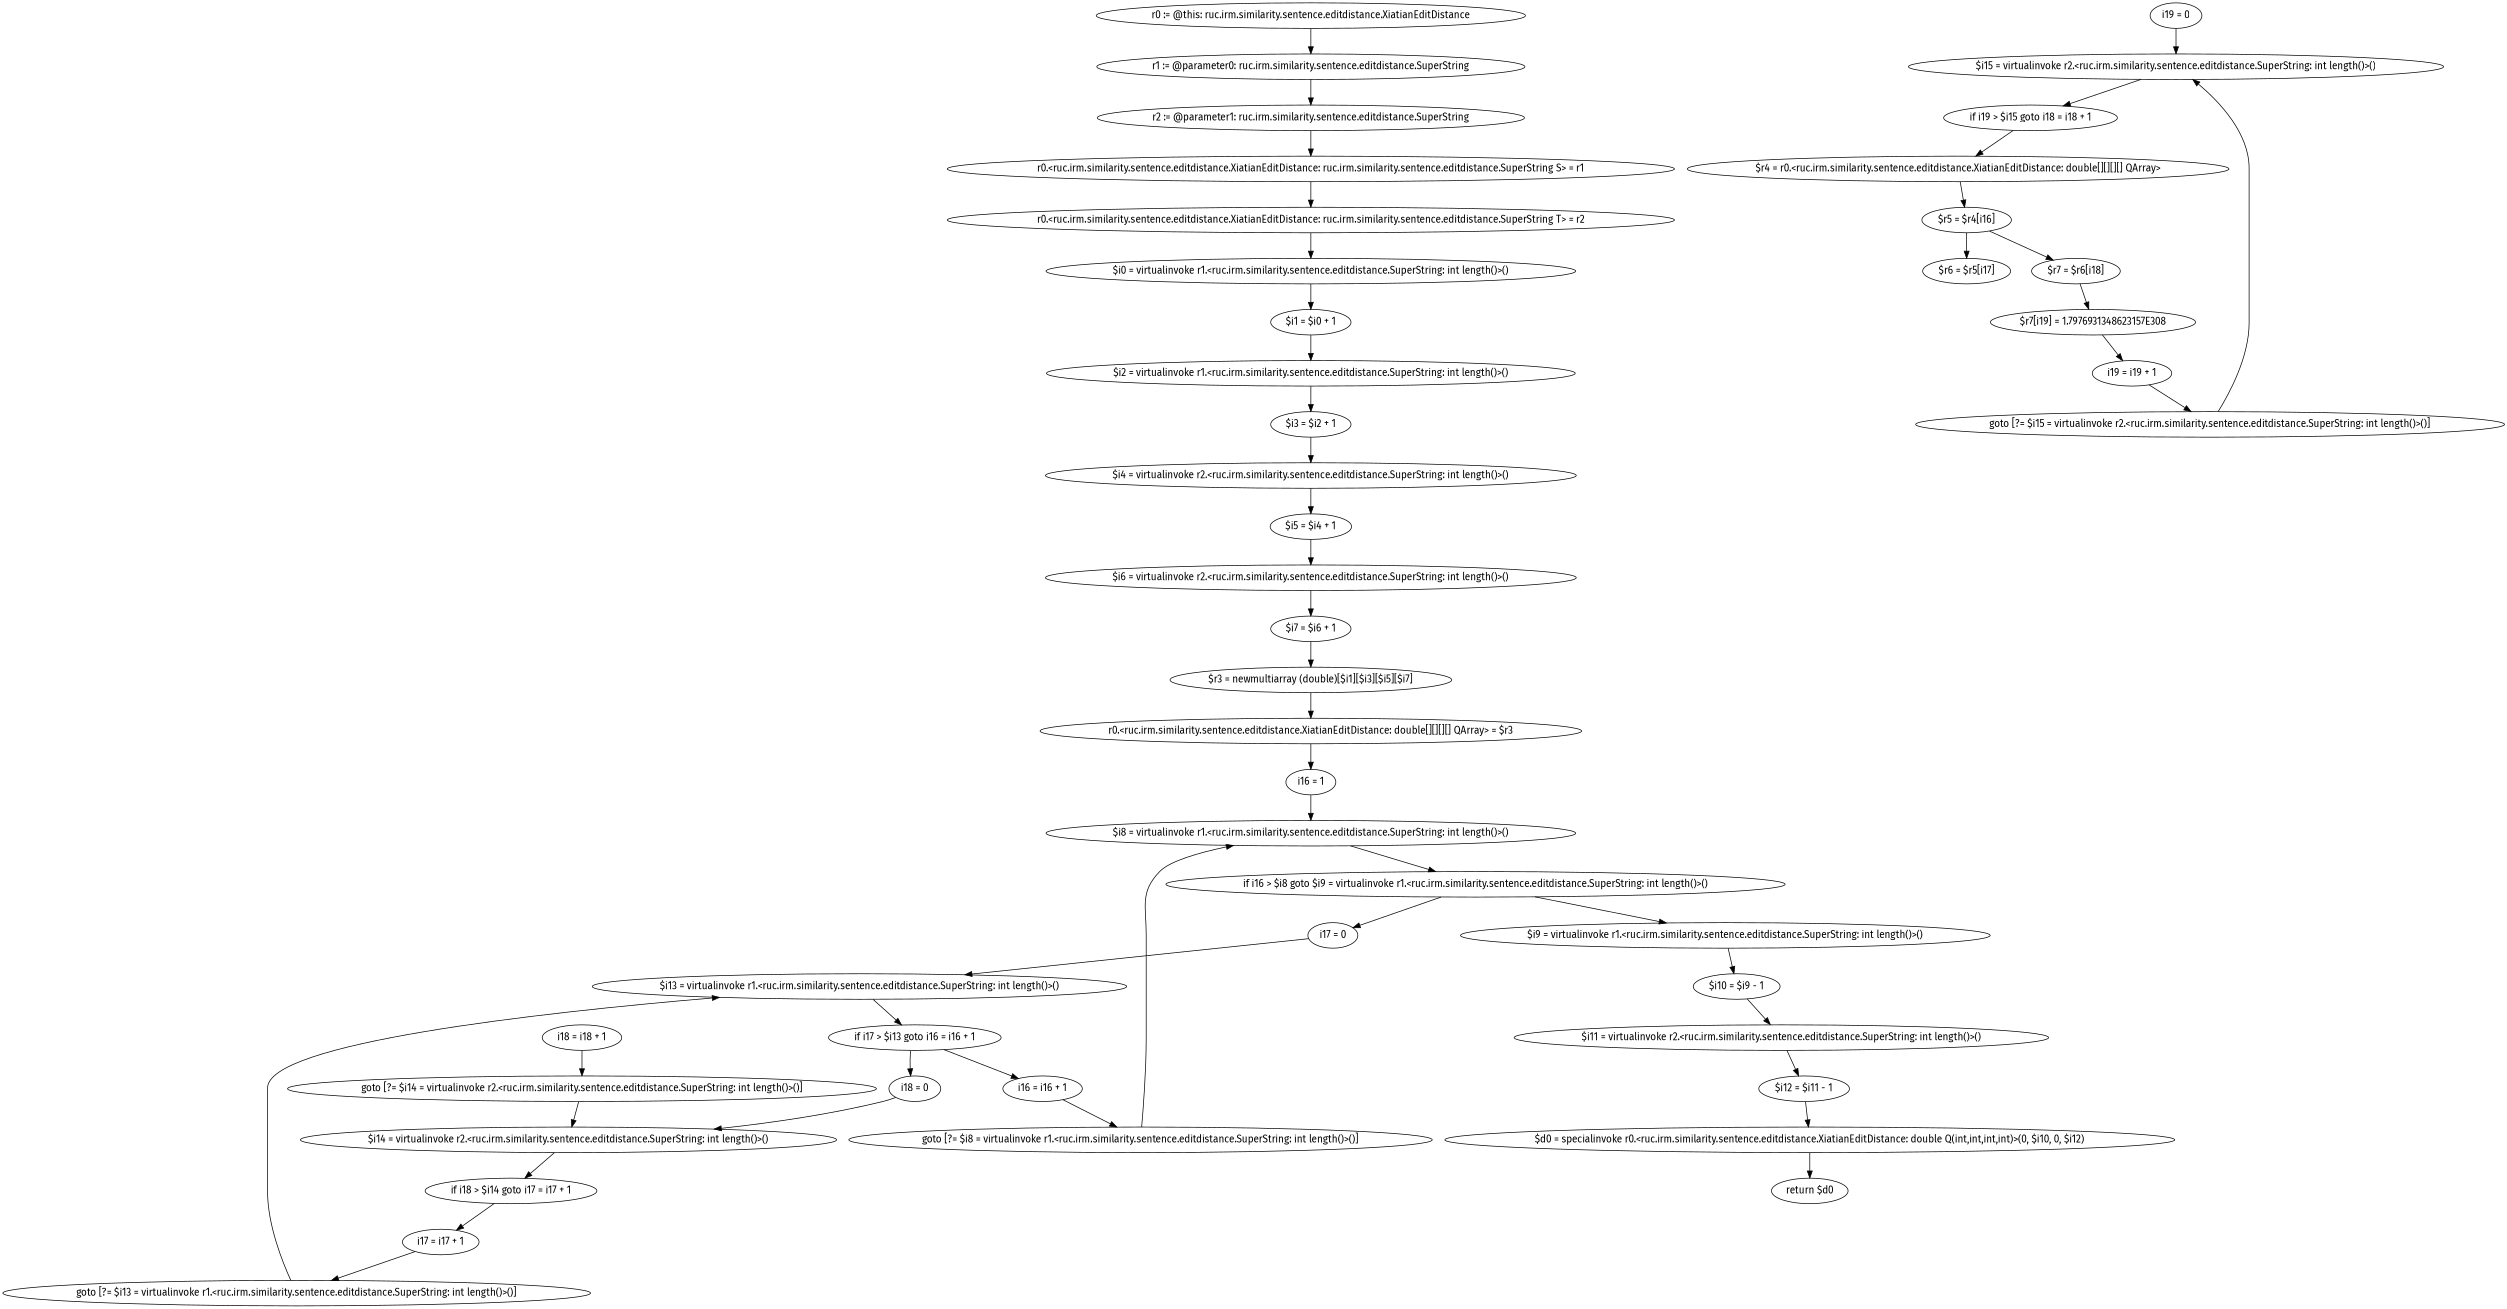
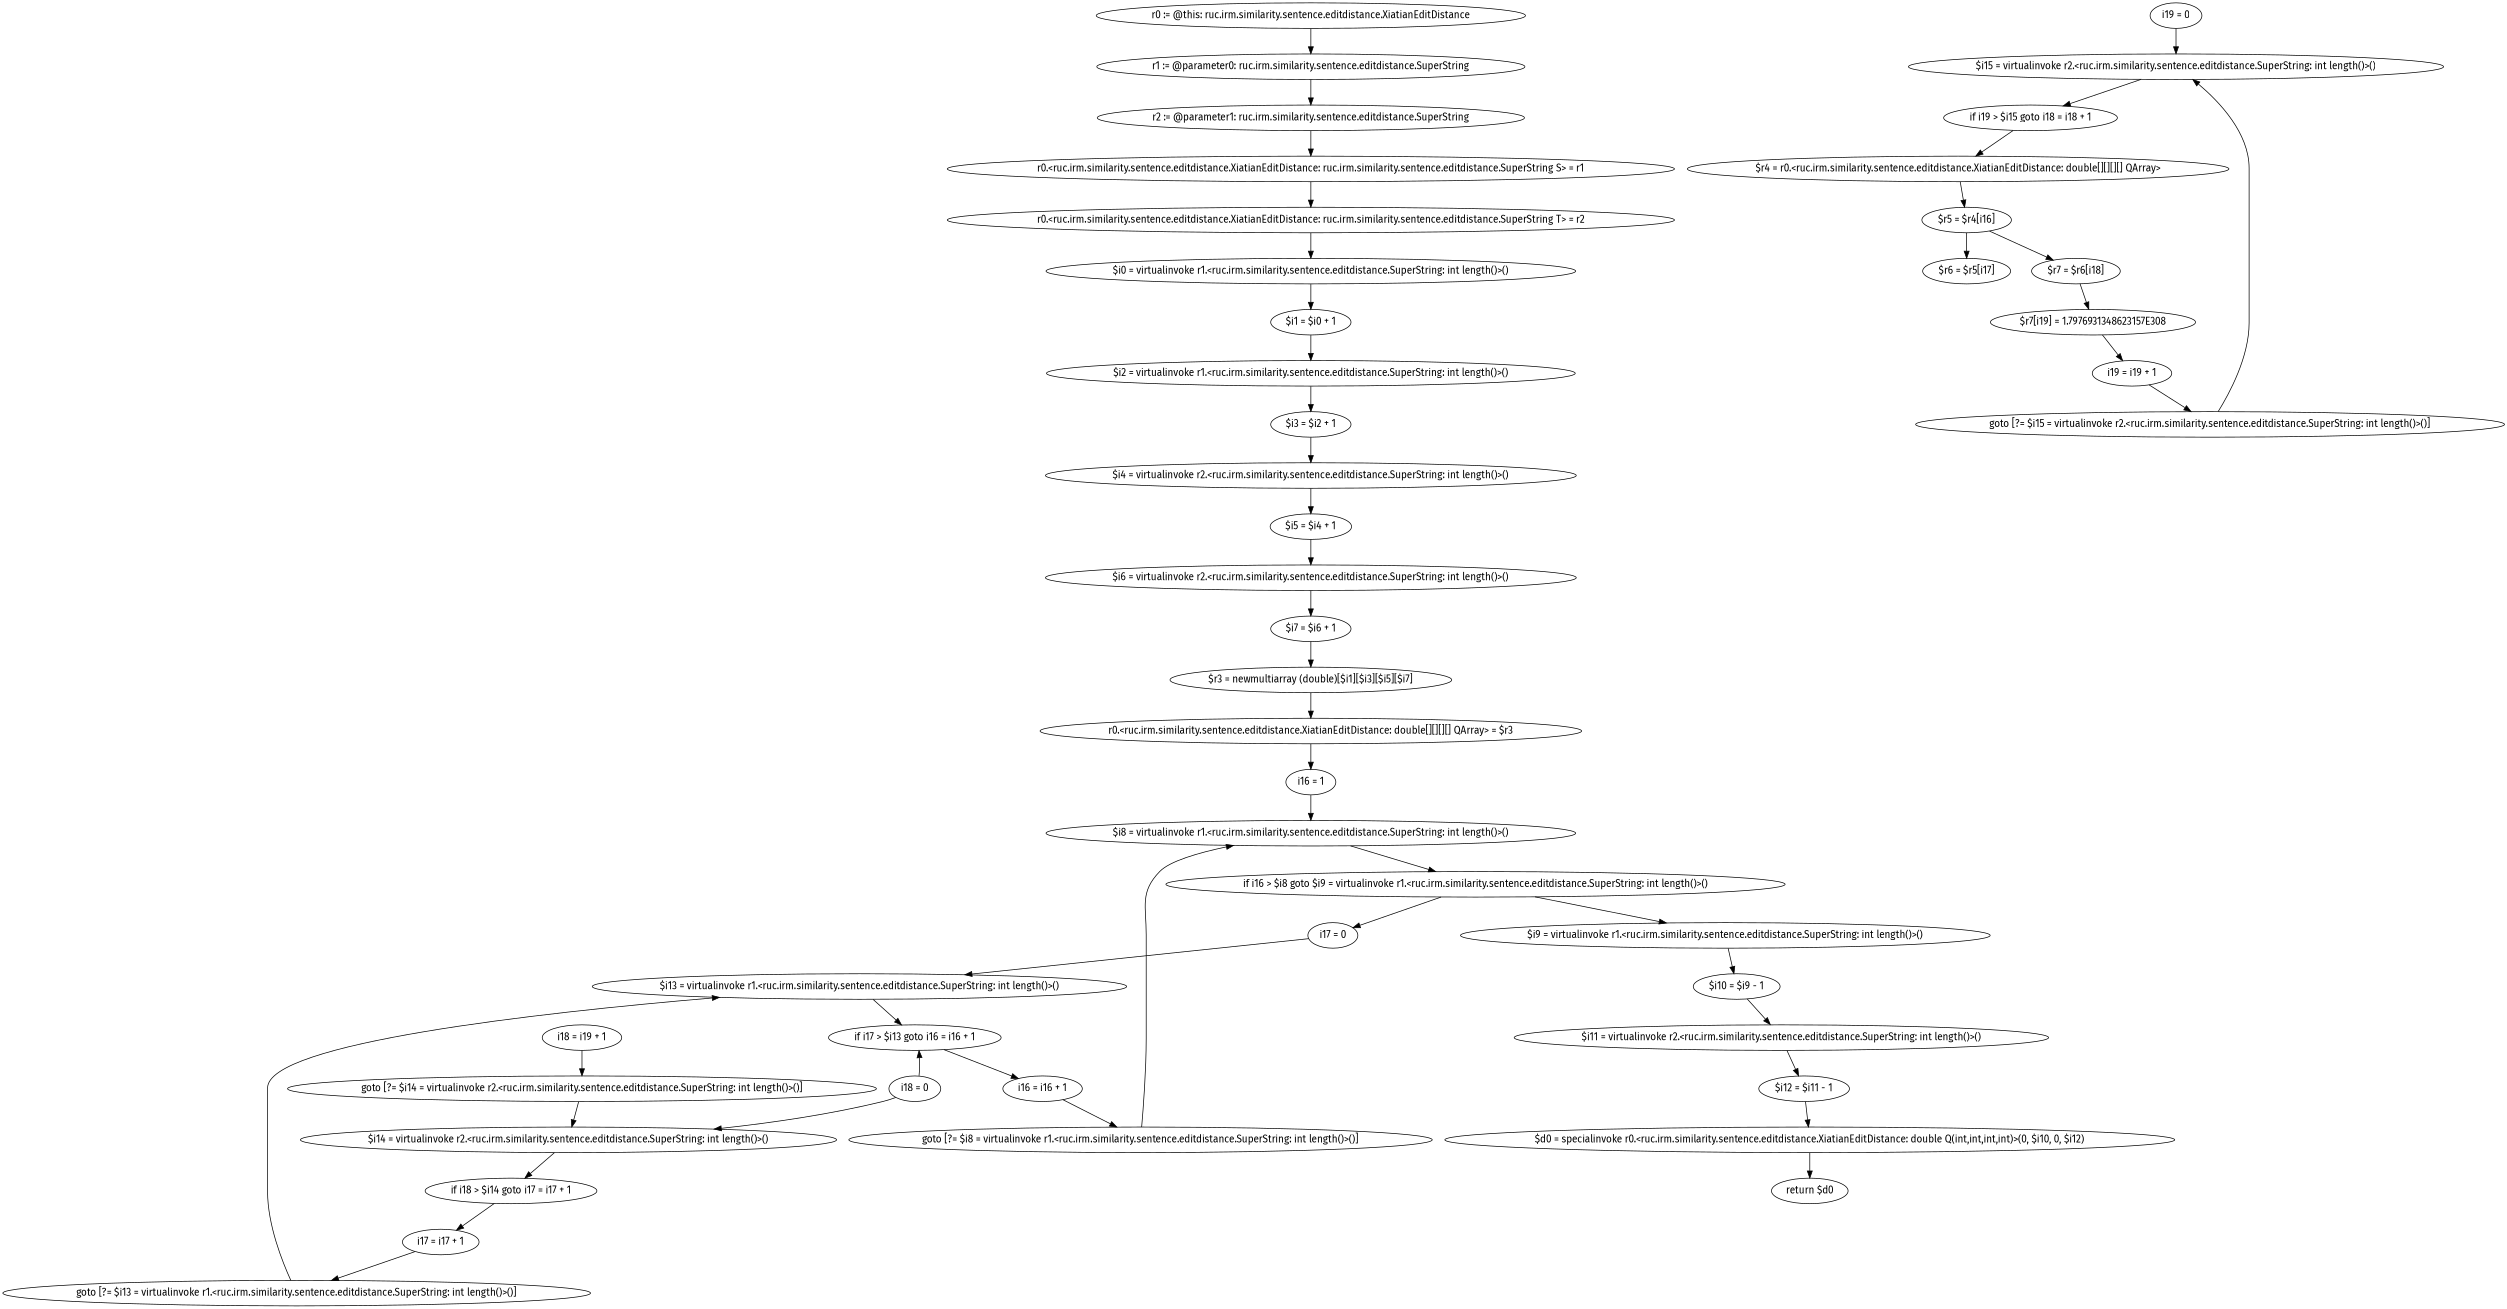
(582, 1038) -> (582, 1038)
(910, 1060) -> (920, 1067)
